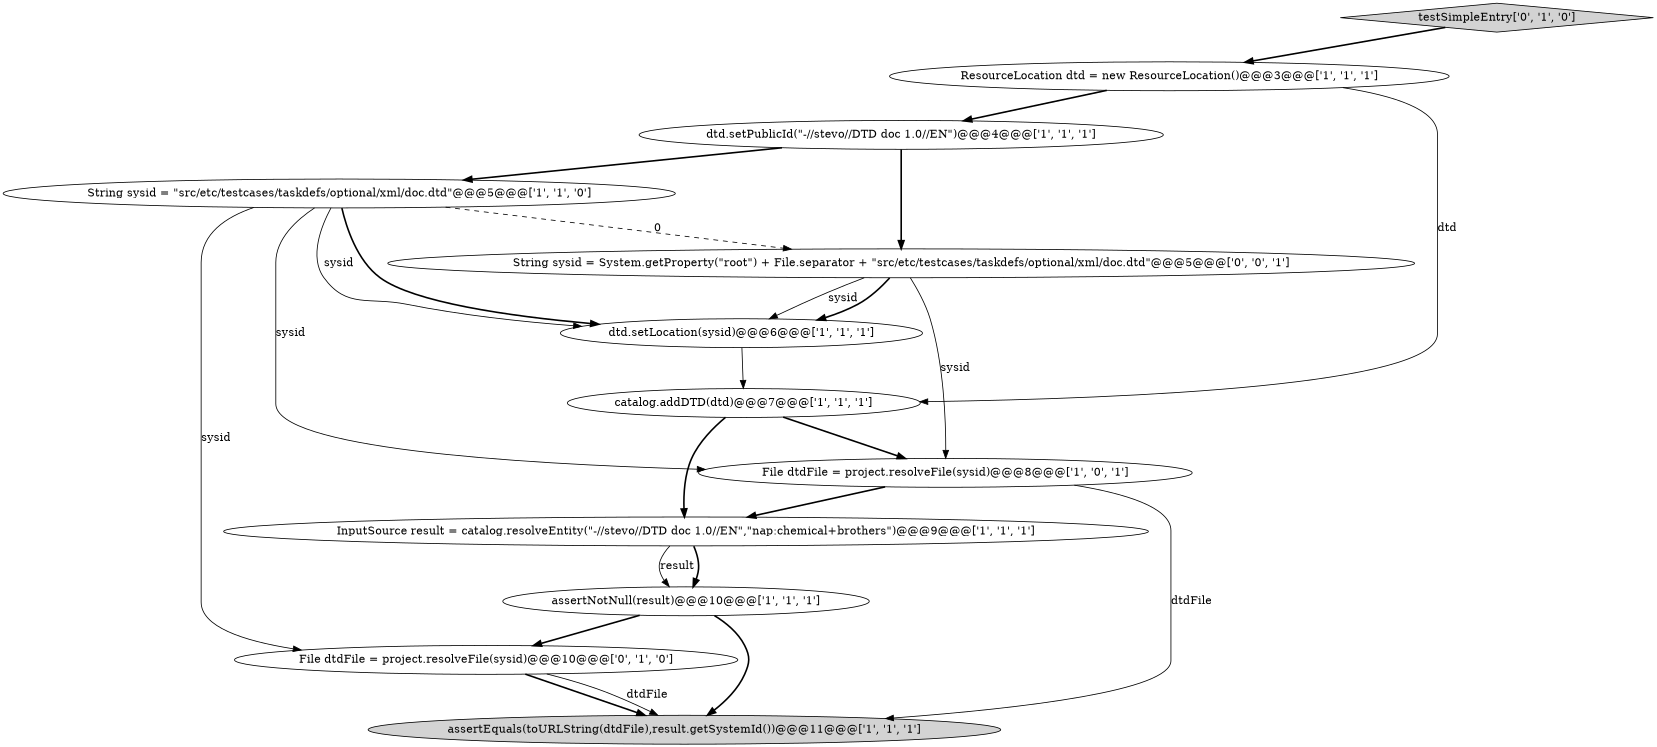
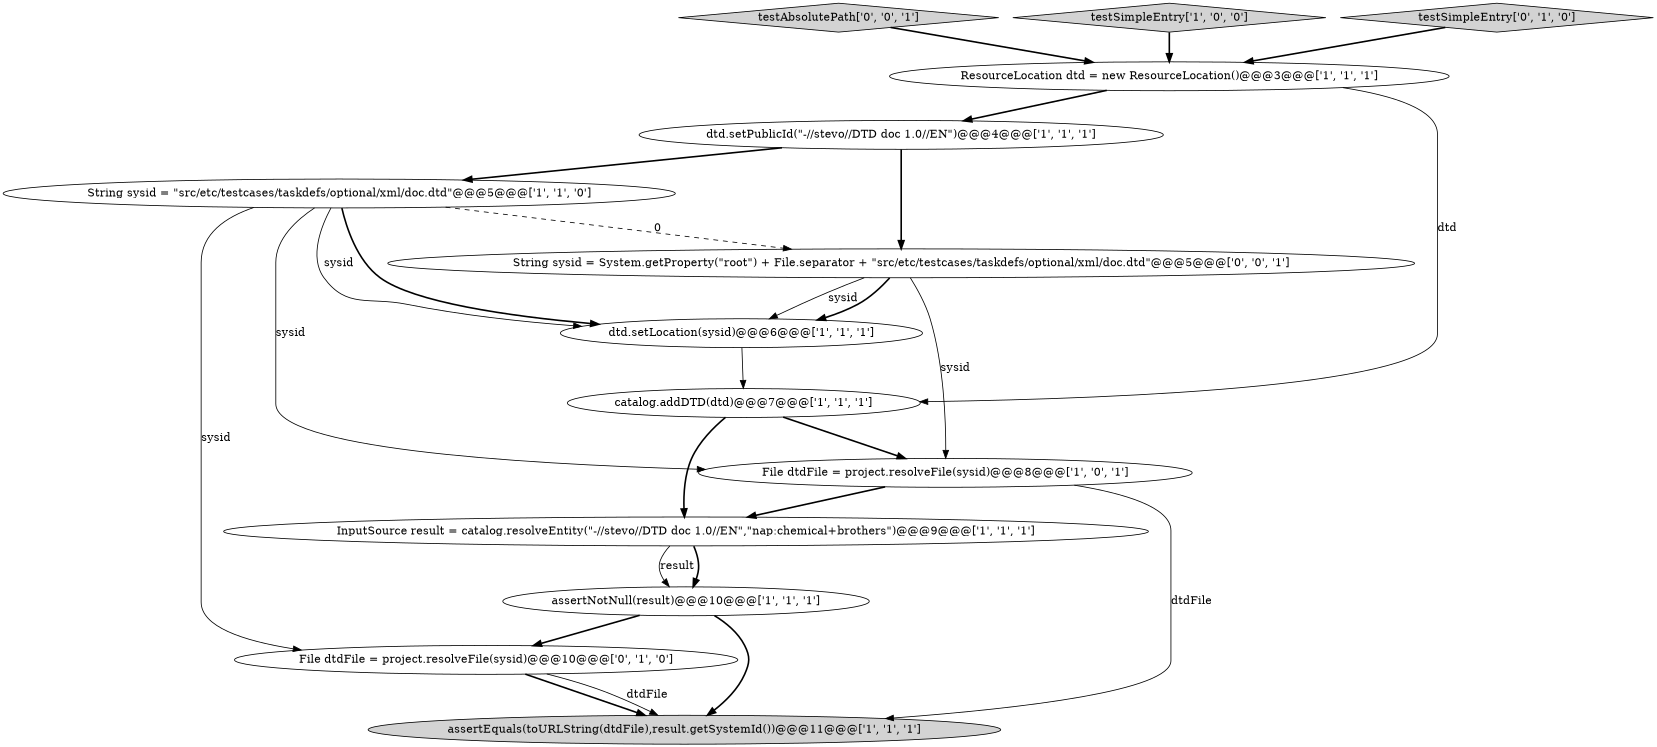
none -> (839, 18)
none -> (1169, 18)
